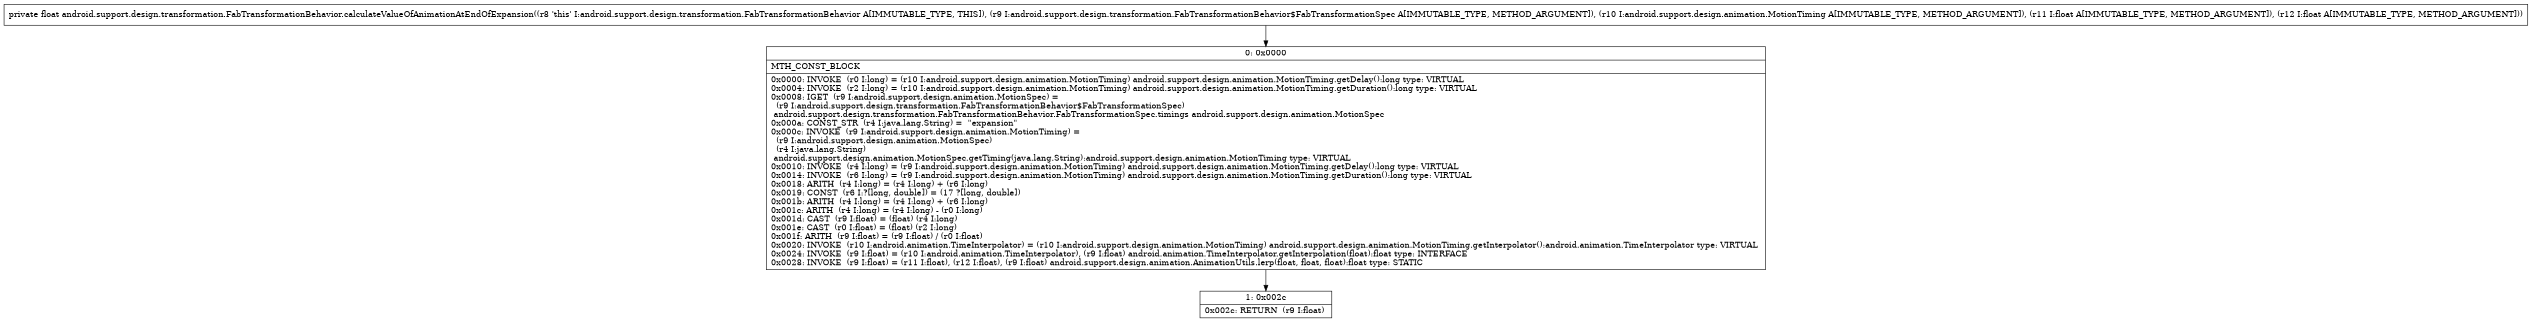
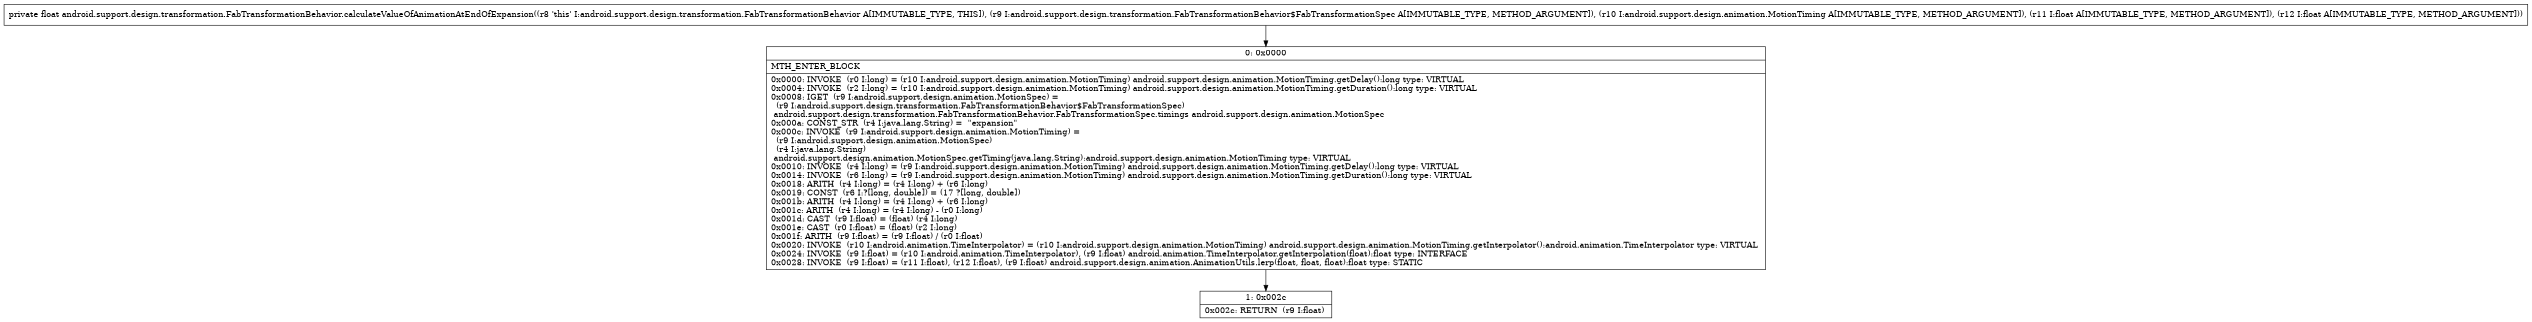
(816, 66) -> (816, 66)
